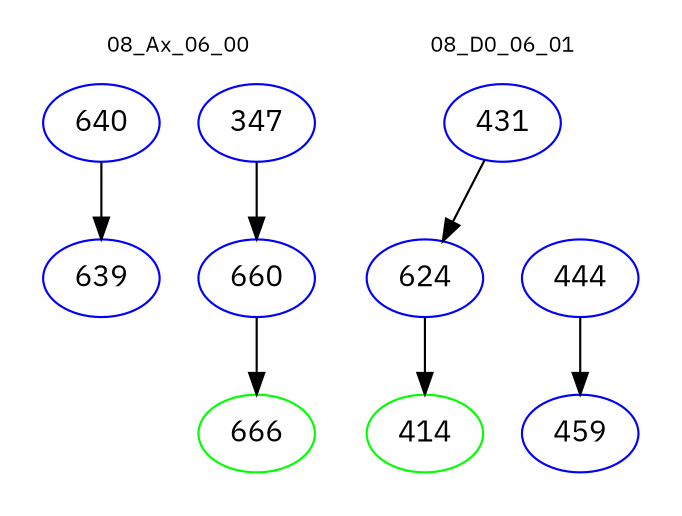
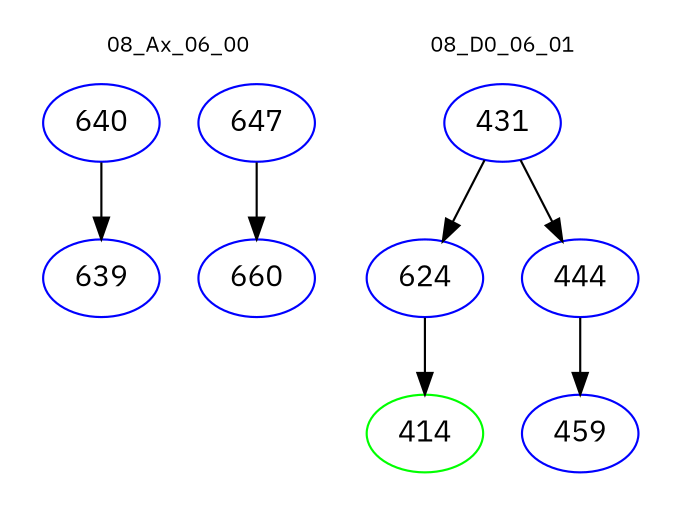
(257, 123) -> (257, 123)
none -> (536, 191)
(257, 434) -> none
